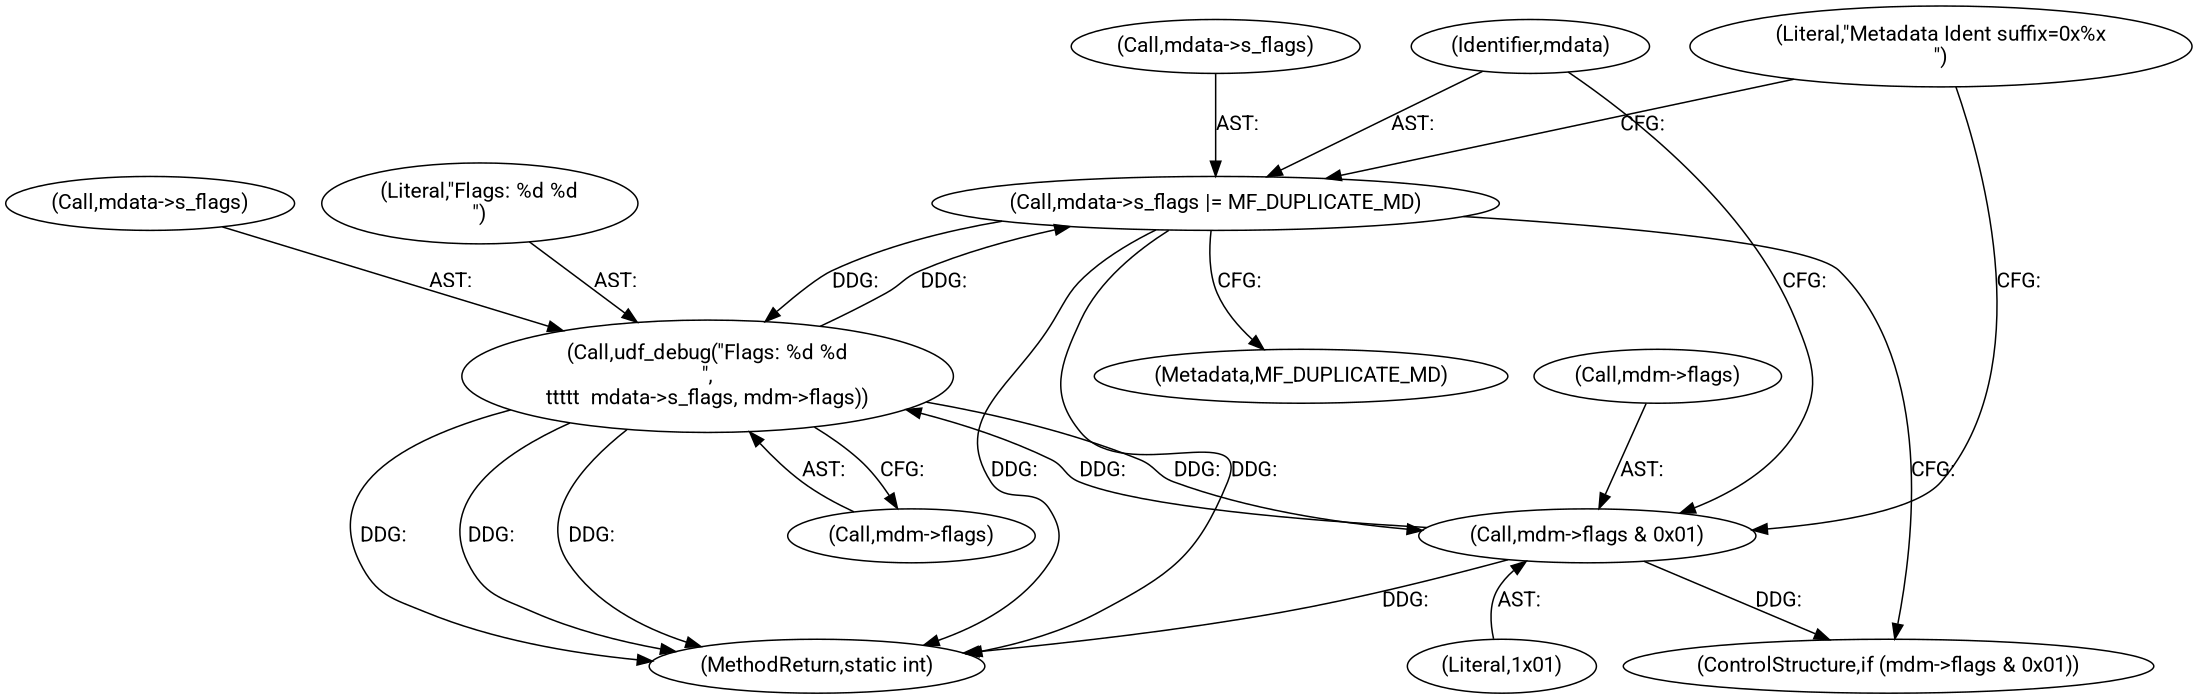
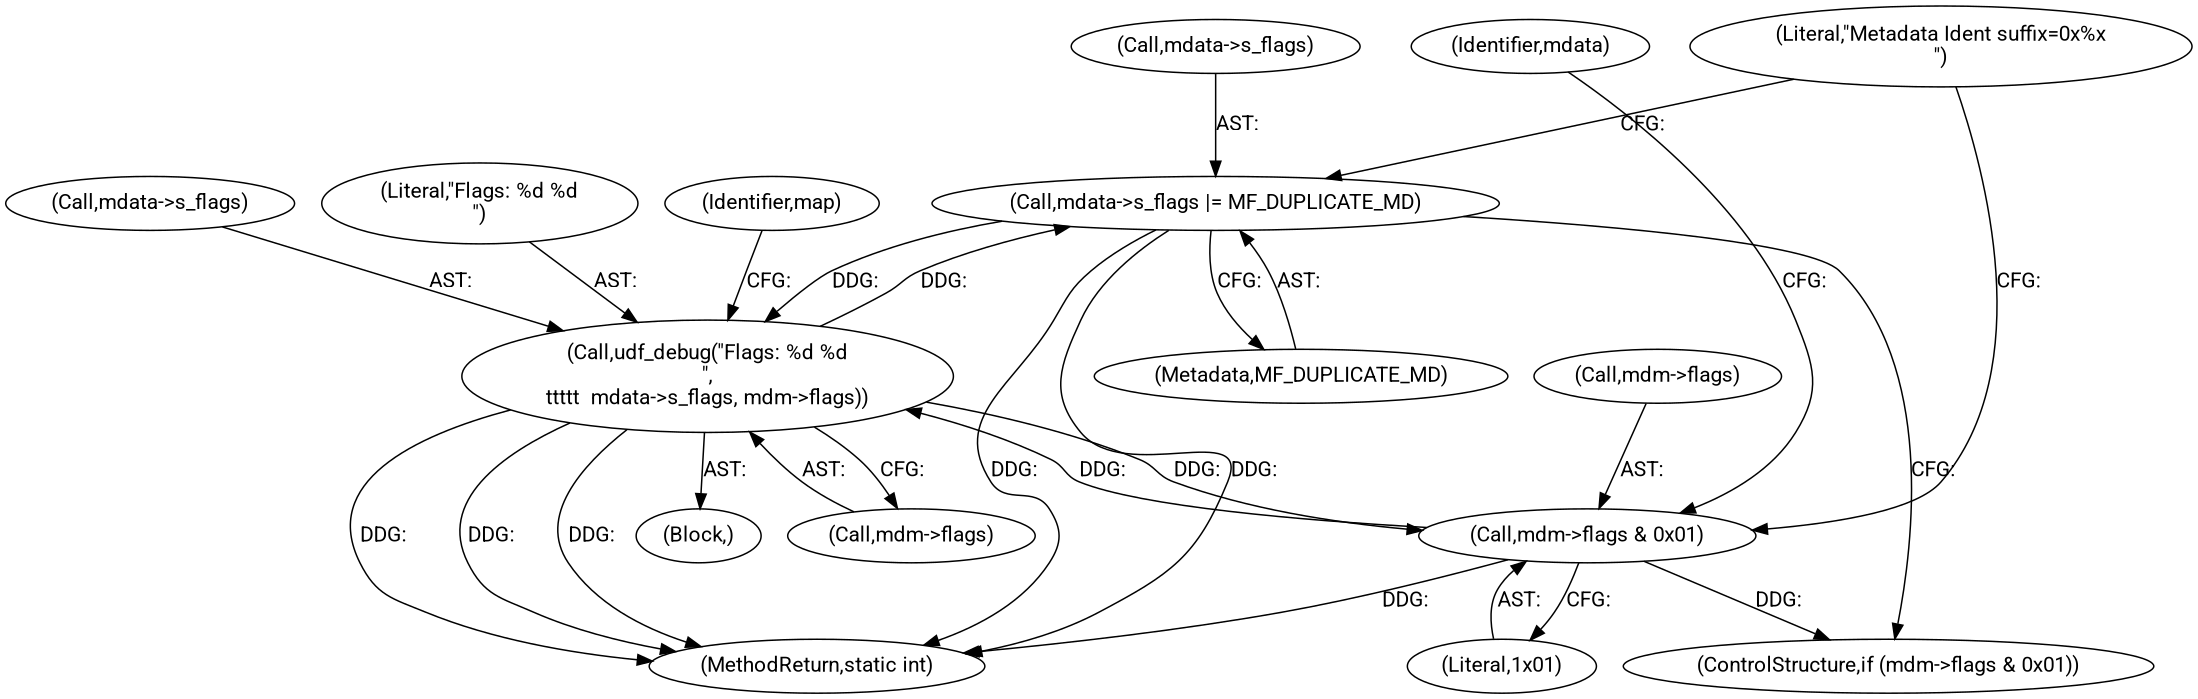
(1382, 121) -> (1278, 293)
none -> (772, 203)
none -> (699, 536)
none -> (1563, 598)
